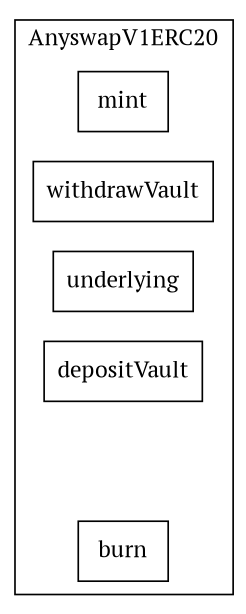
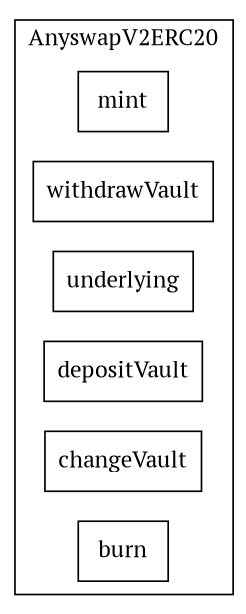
(124, 39) -> (124, 39)
none -> (123, 461)
